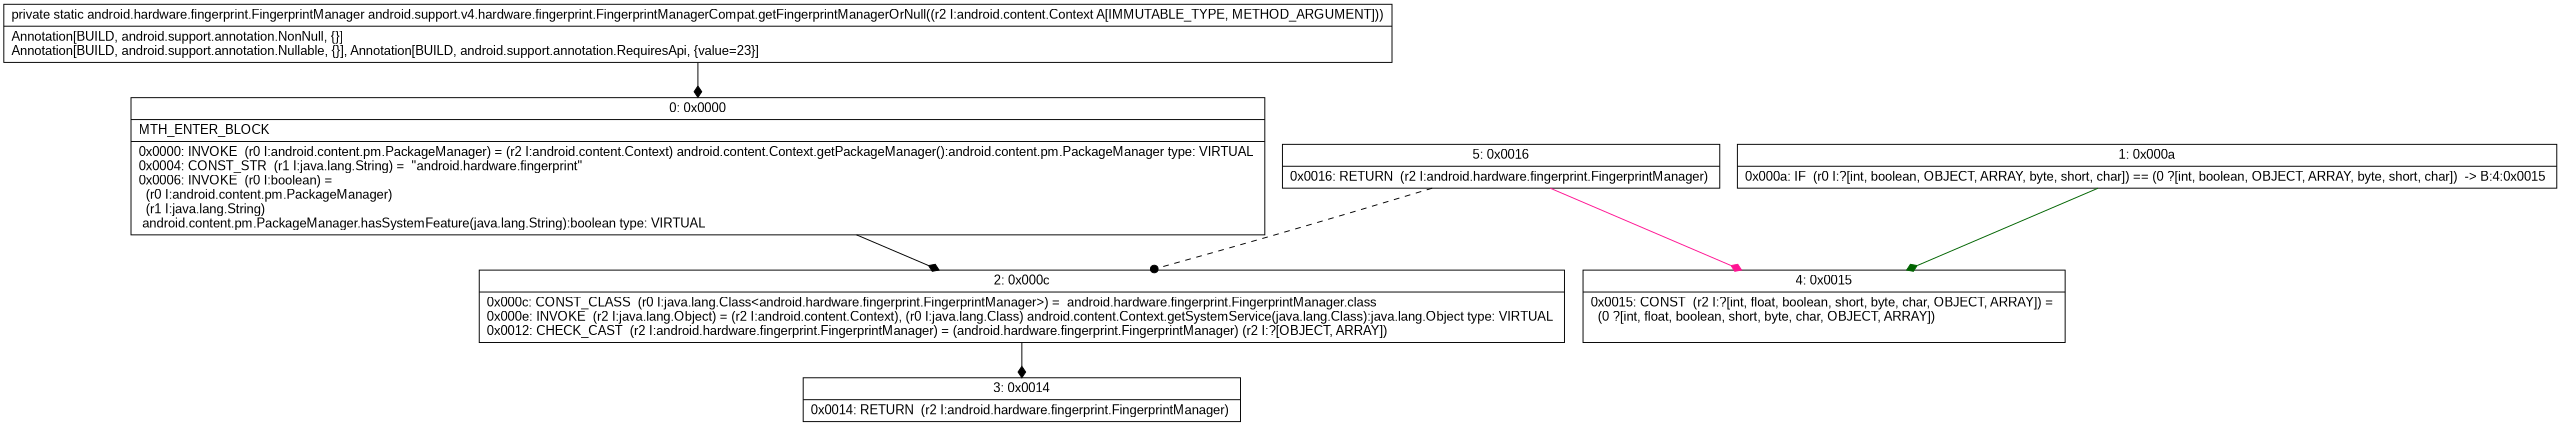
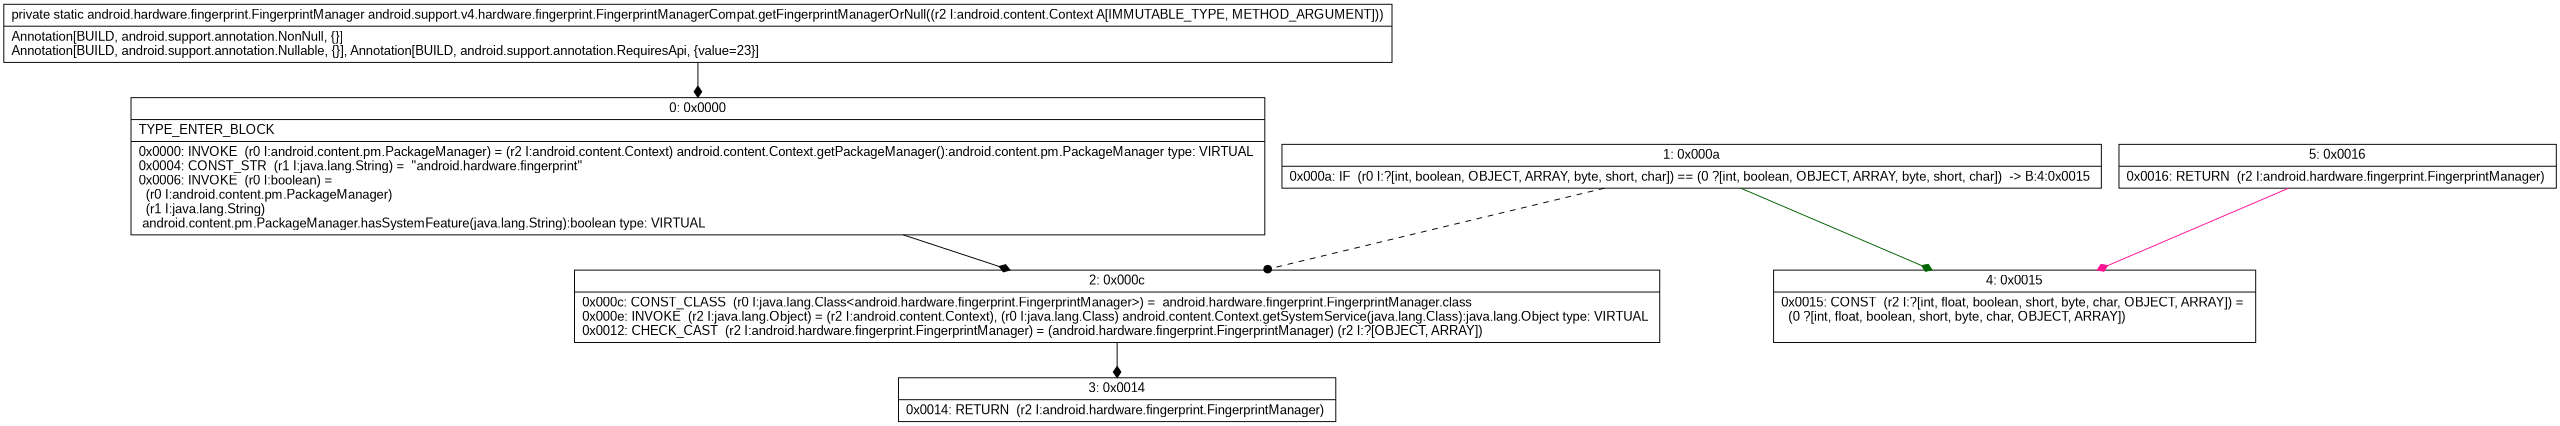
(204, 130) -> (207, 130)
(1295, 229) -> (1438, 228)
